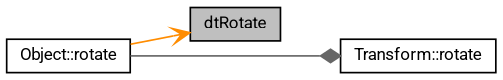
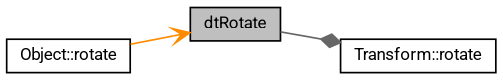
(225, 56) -> (301, 35)
